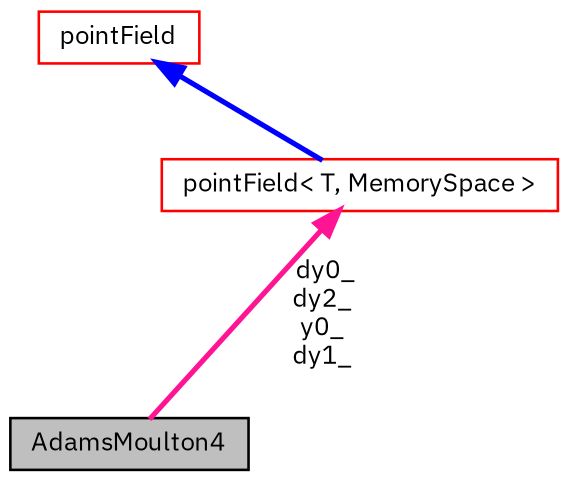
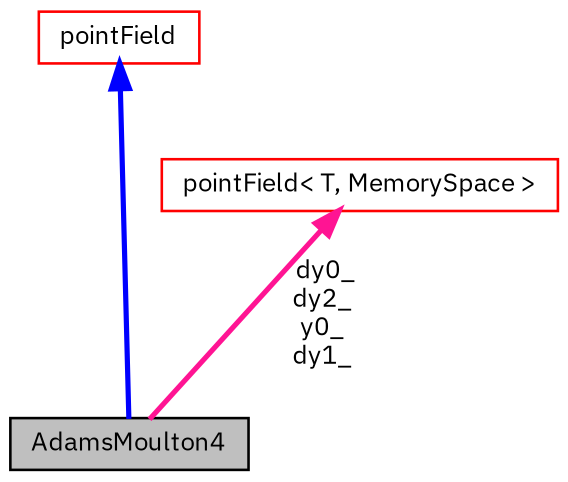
(251, 118) -> (125, 254)
